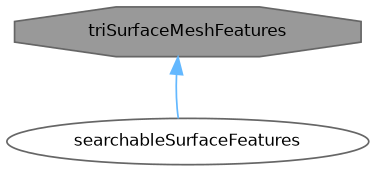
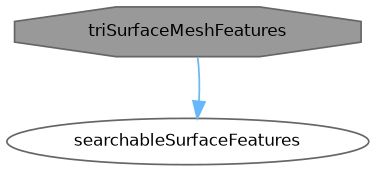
(176, 96) -> (199, 79)
